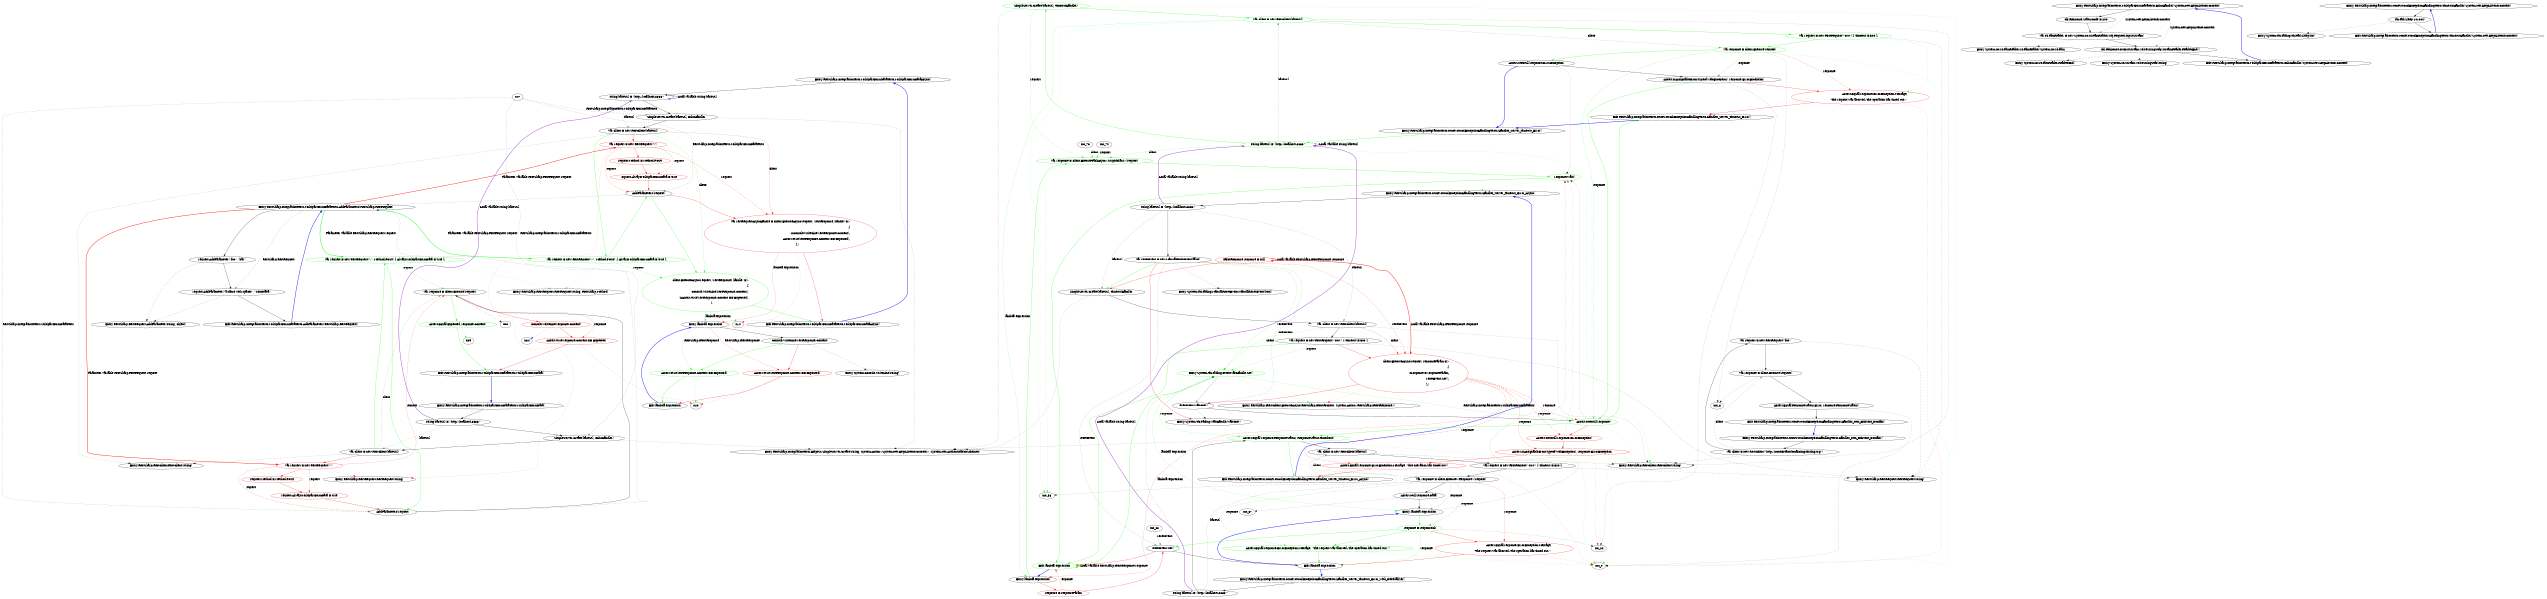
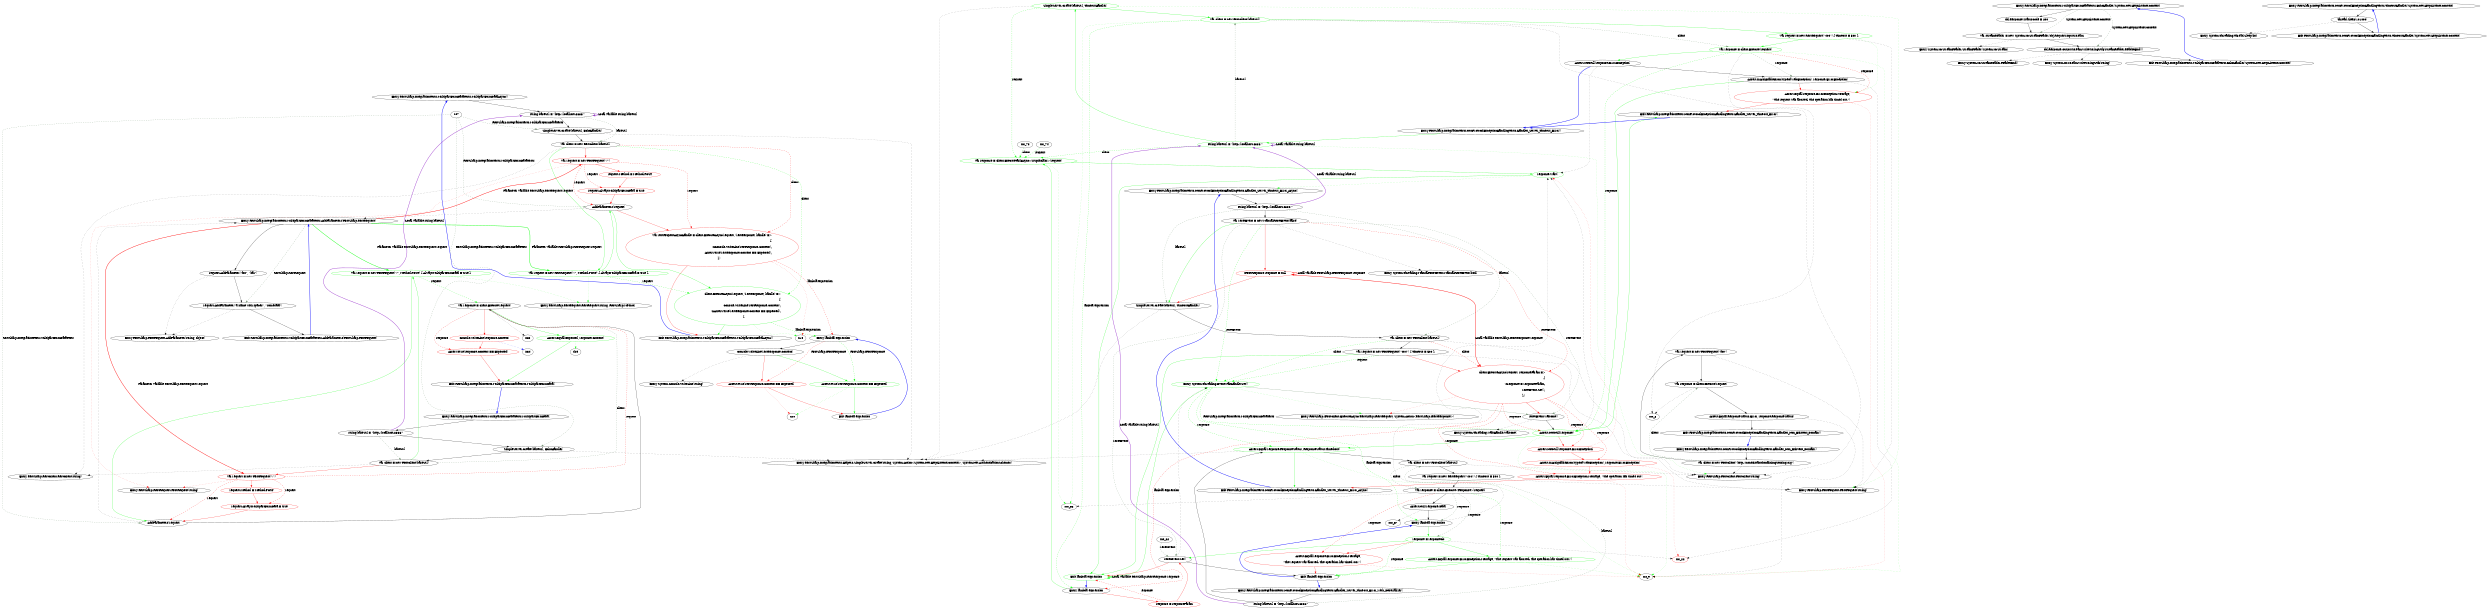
(1150, 349) -> (1265, 246)
(627, 382) -> none
(1599, 548) -> (1680, 560)
